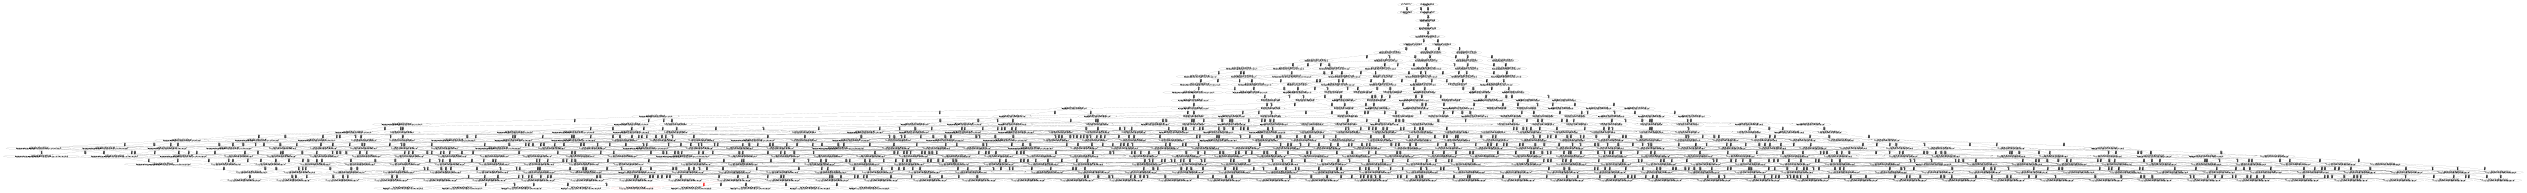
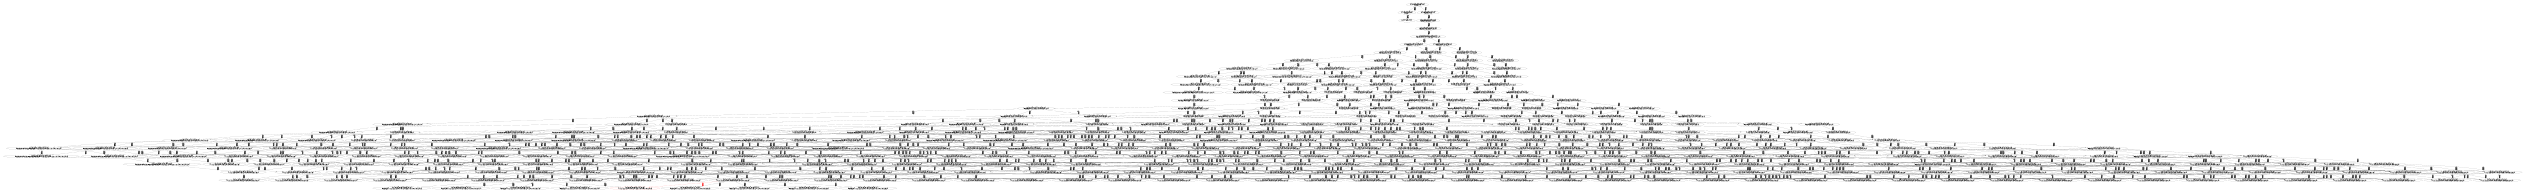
(1406, 8) -> (1407, 16)
